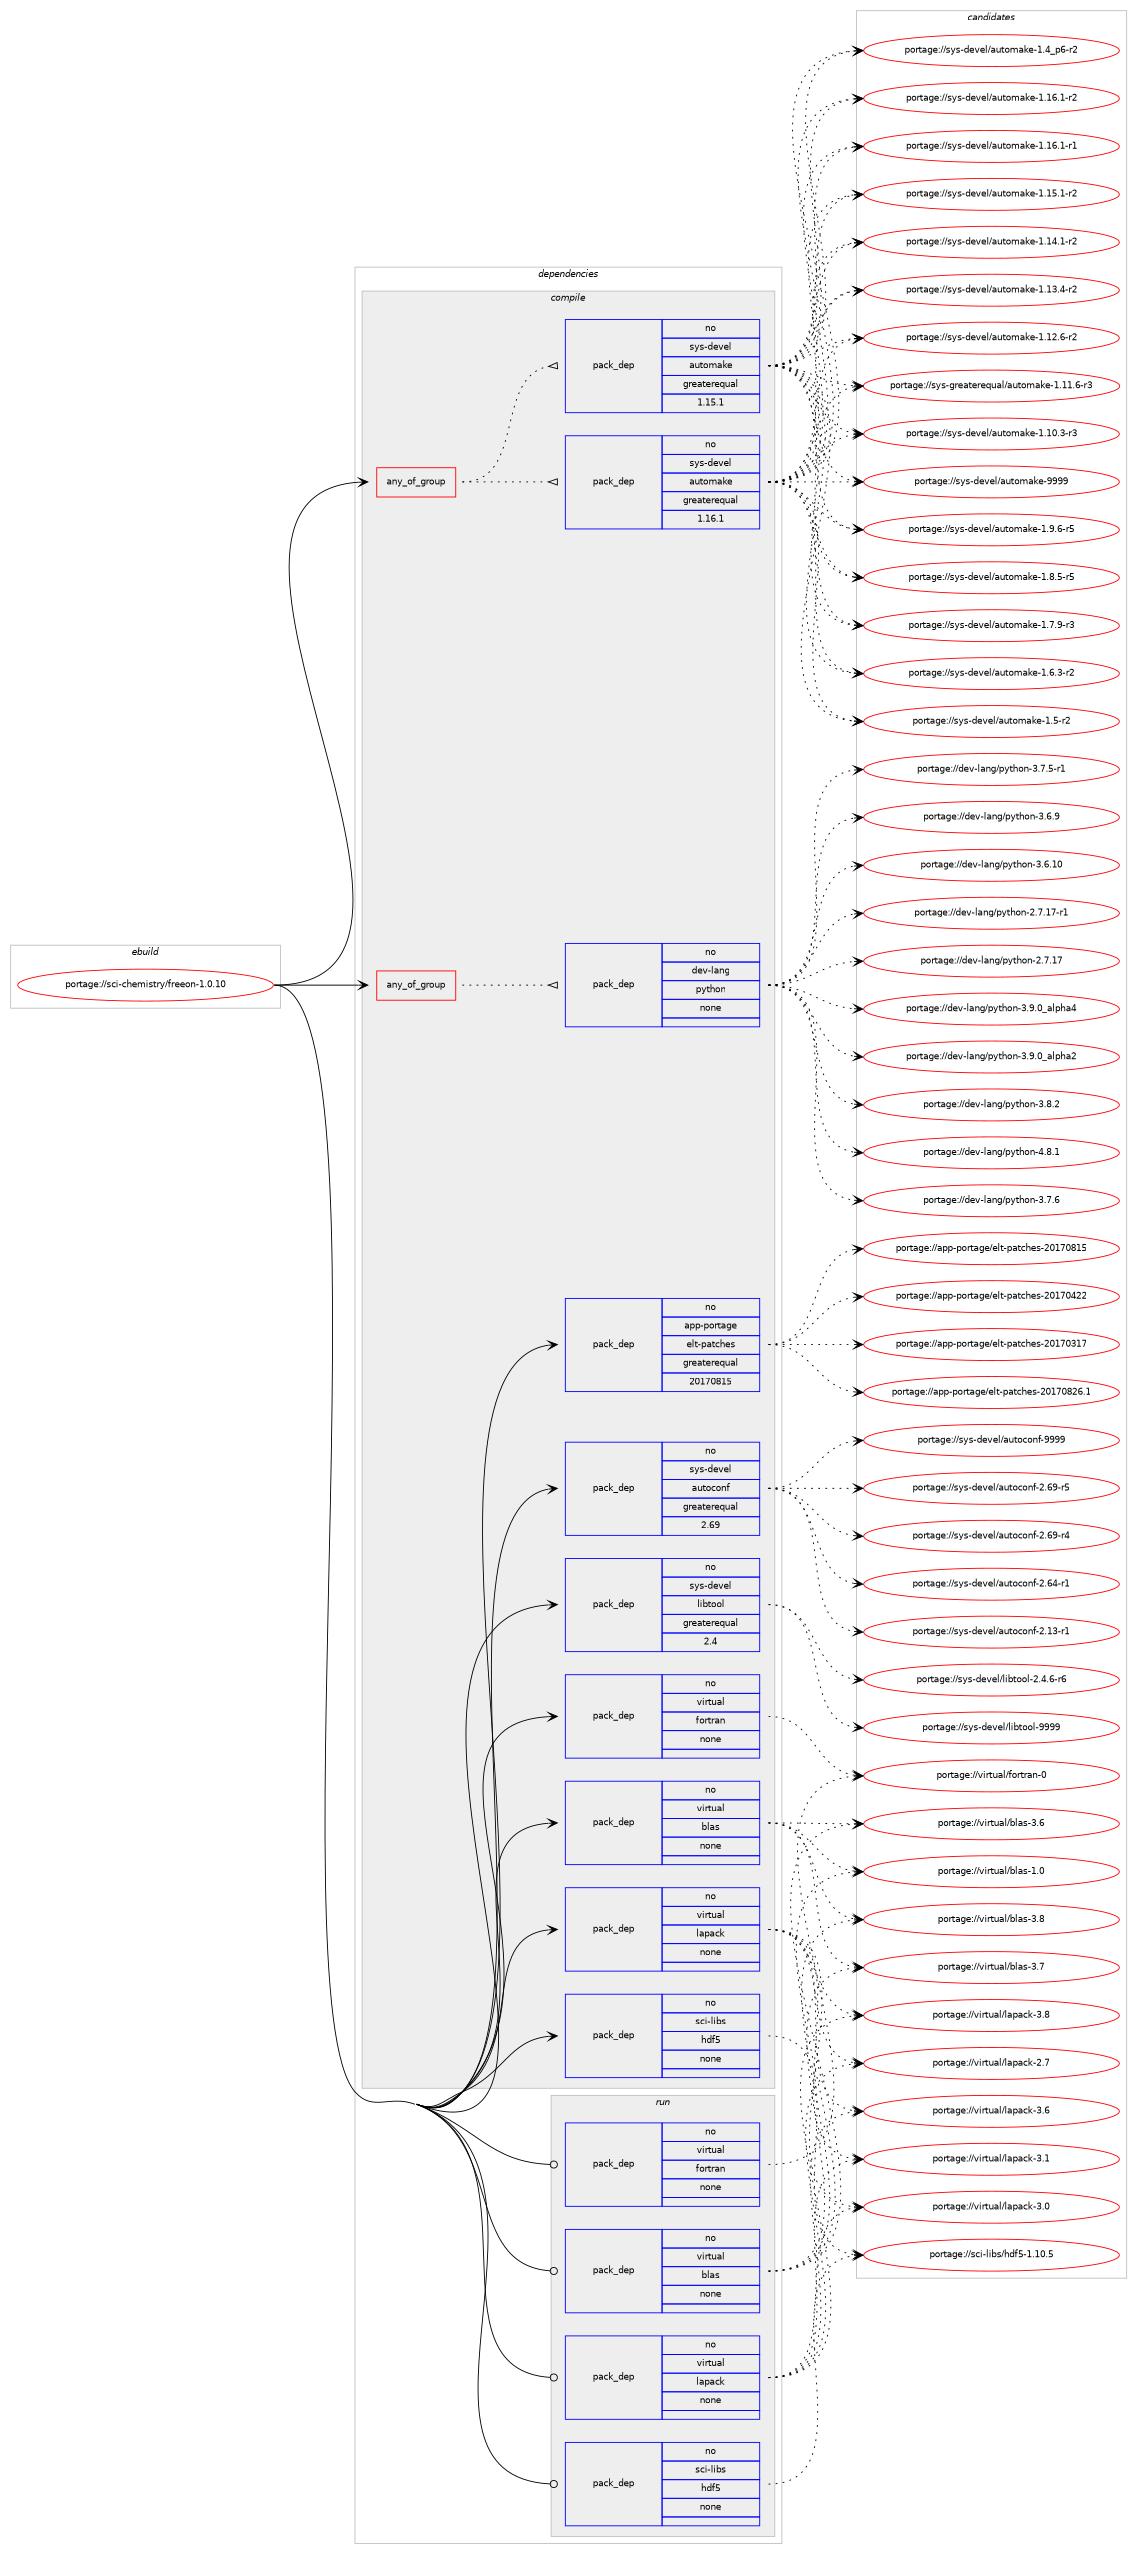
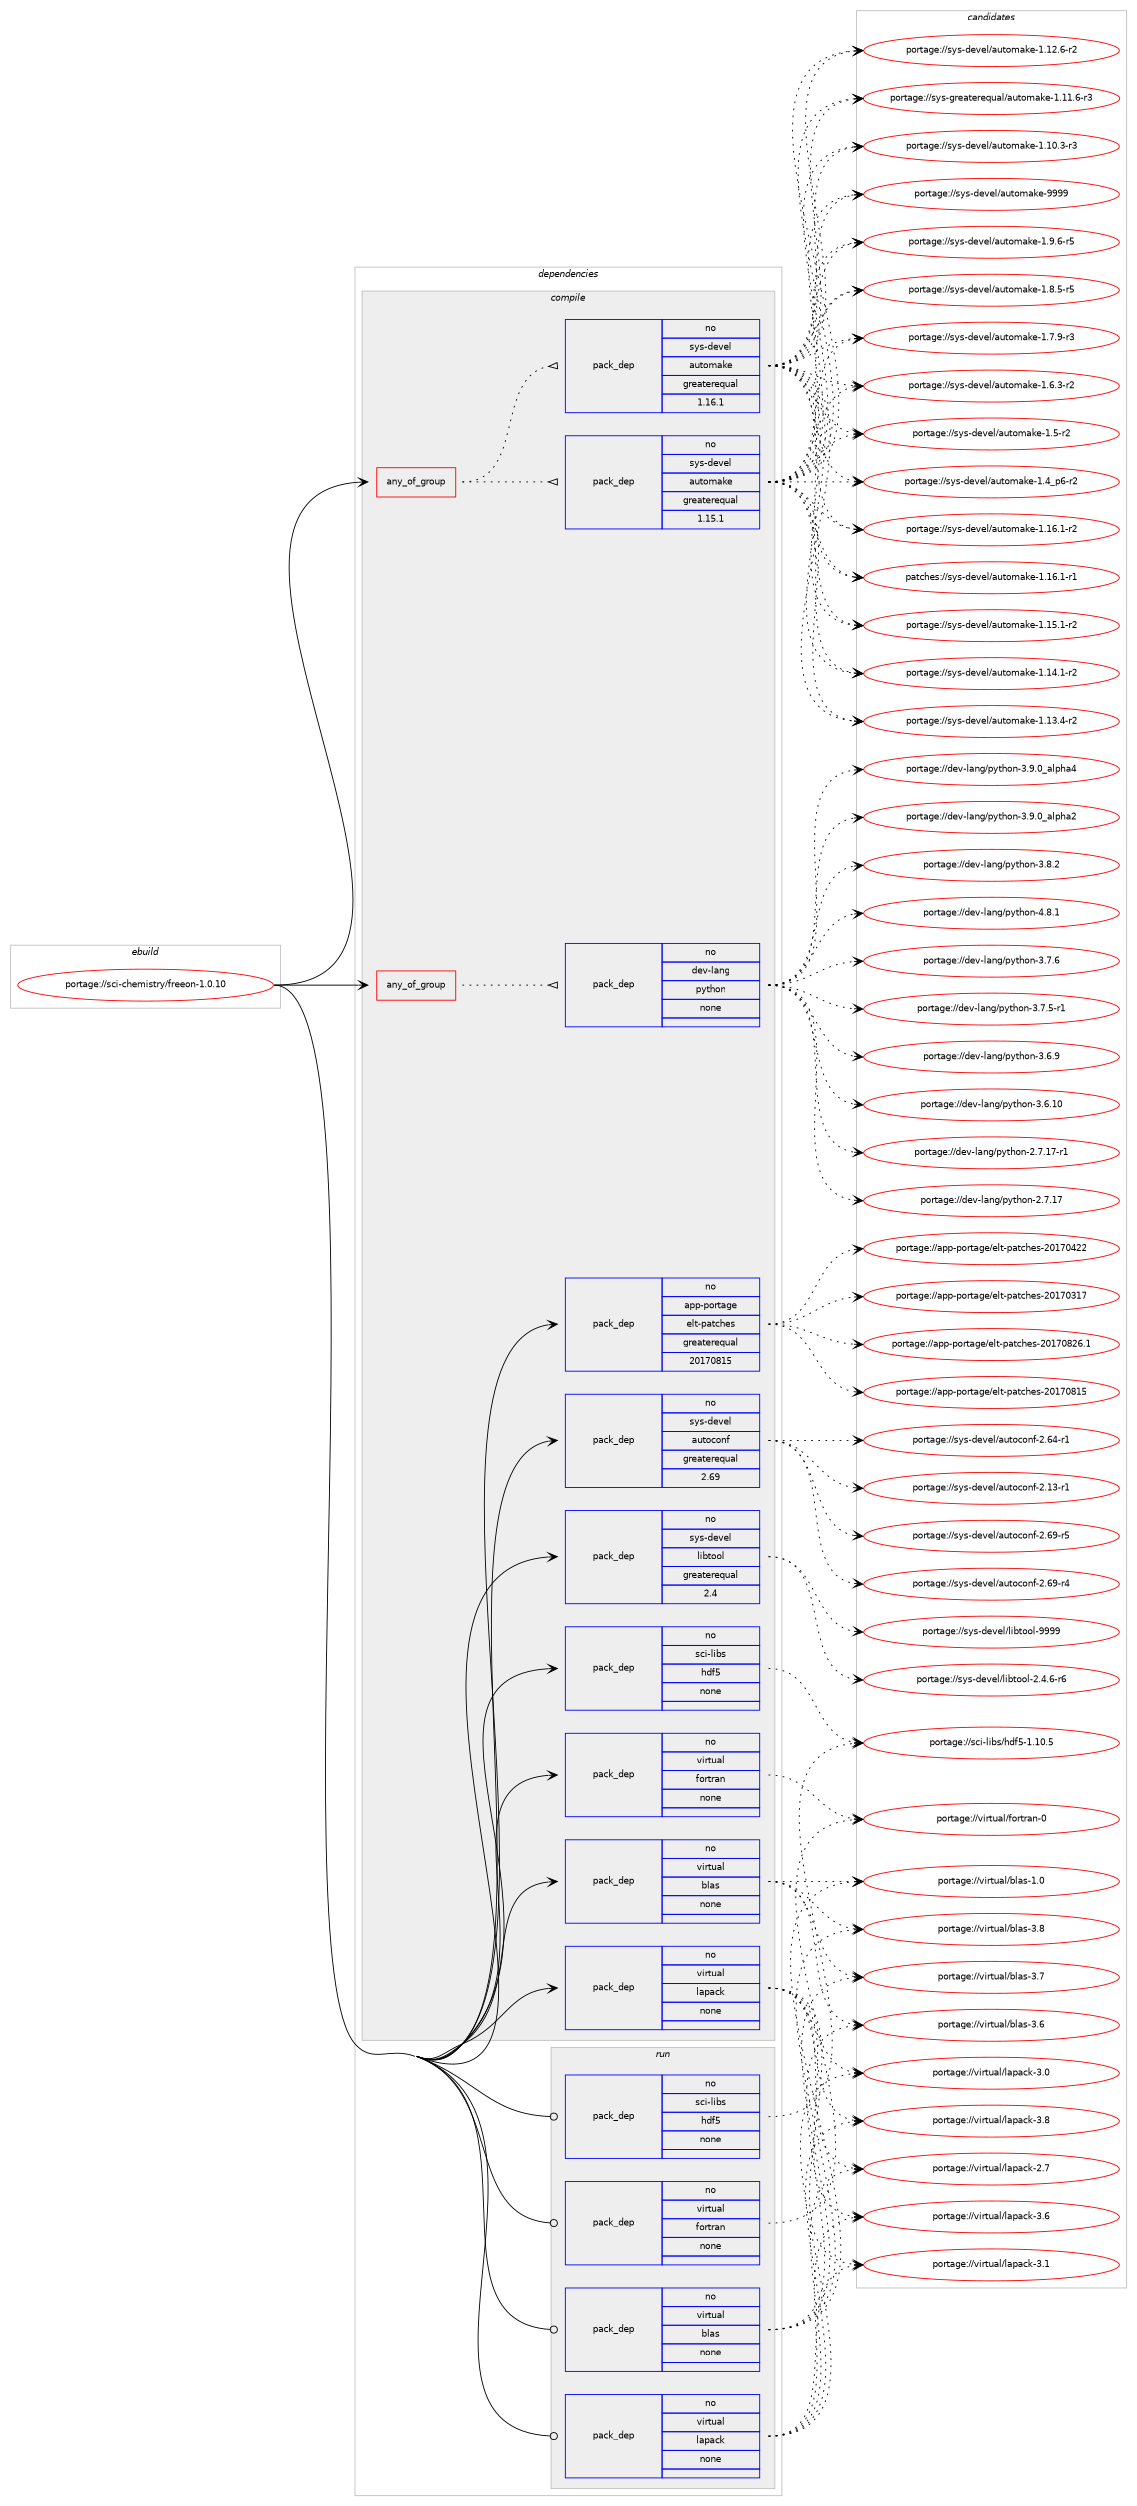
(992, 146) -> (992, 578)
(992, 1440) -> none
